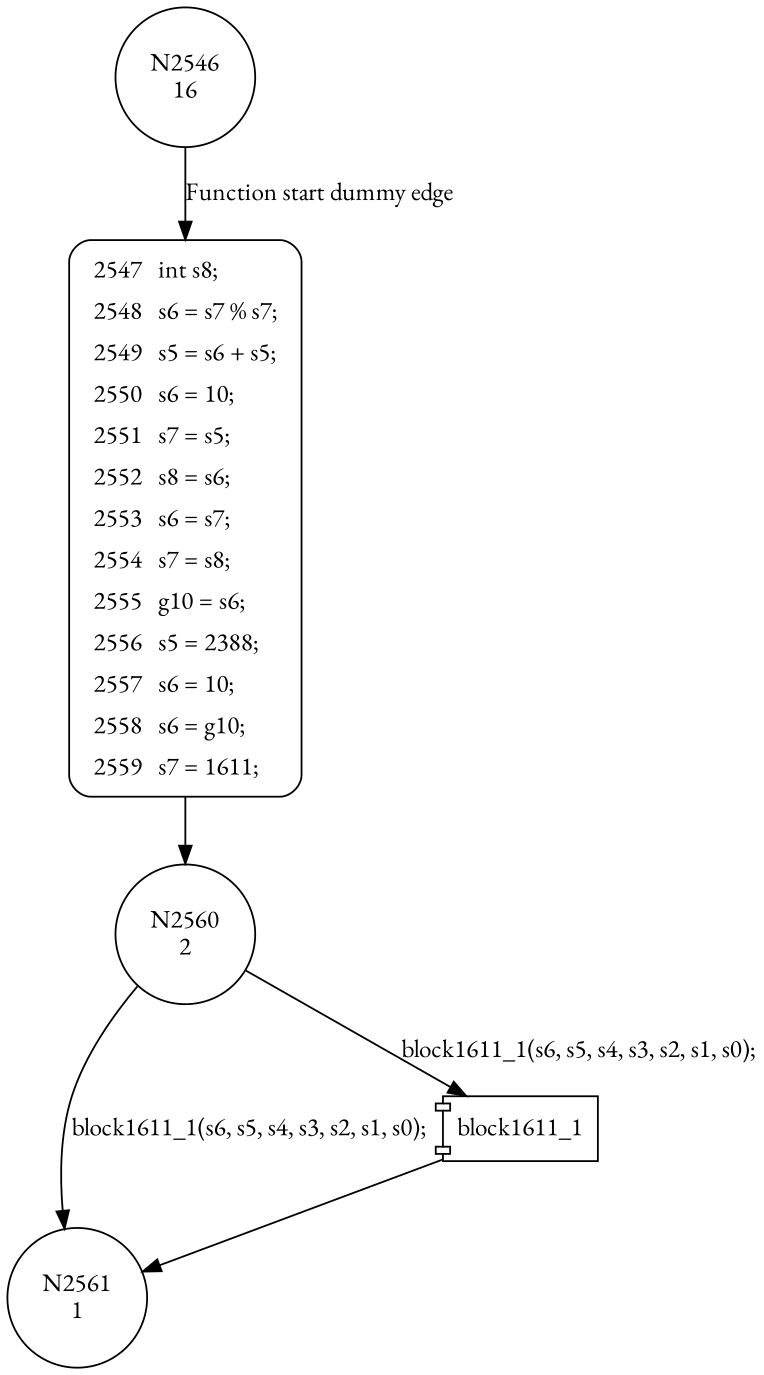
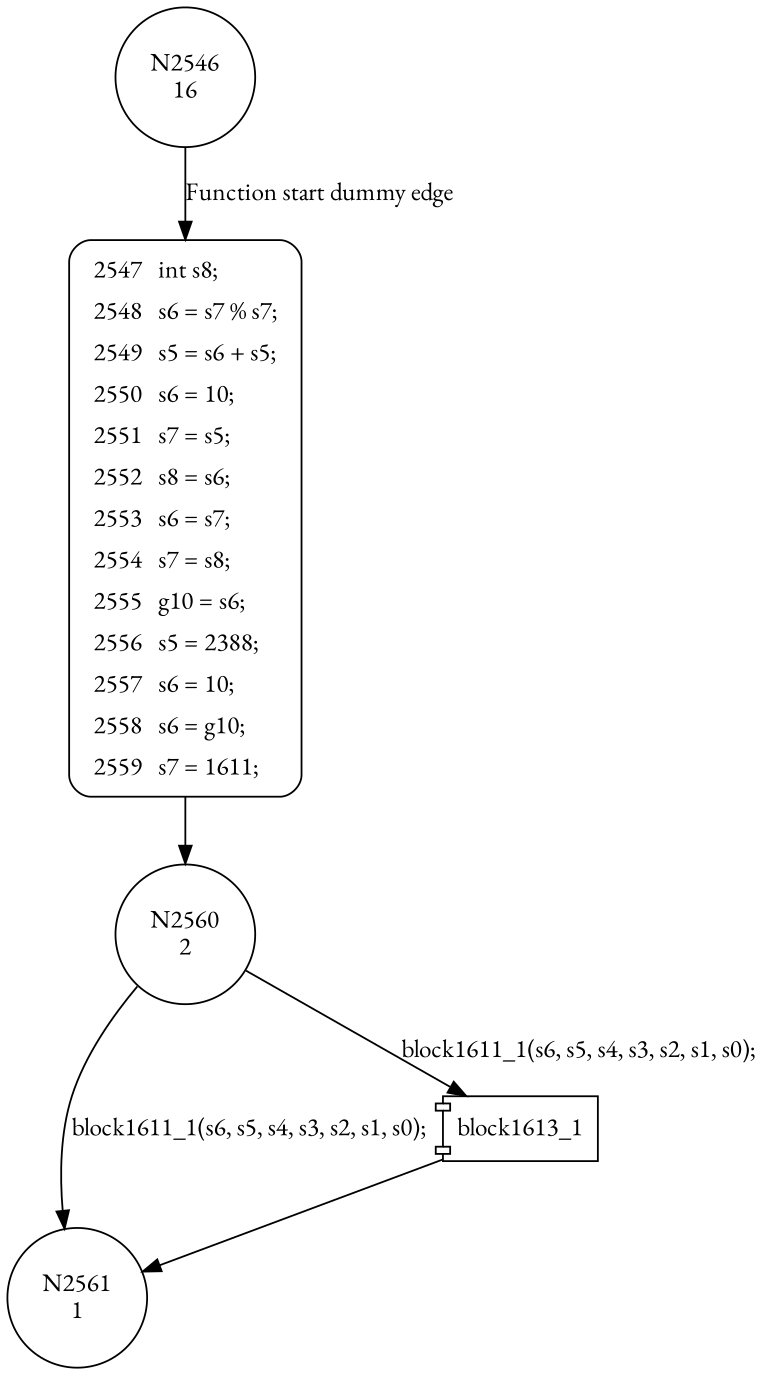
(520, 1129) -> (520, 1129)
